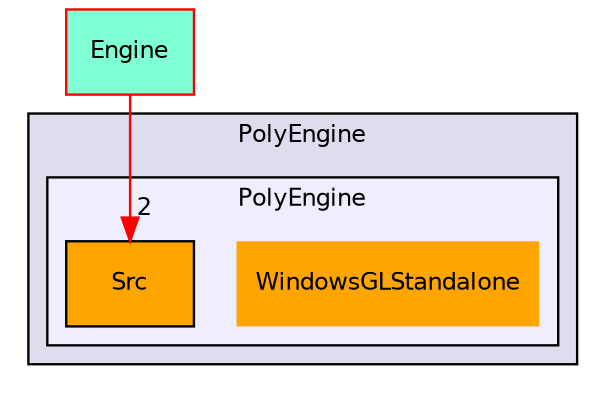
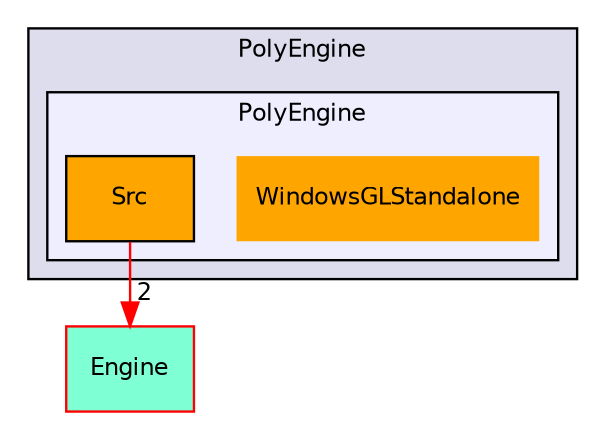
(130, 156) -> (130, 272)
